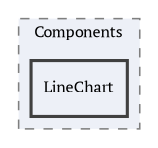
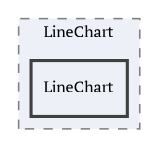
(79, 33) -> (79, 33)
